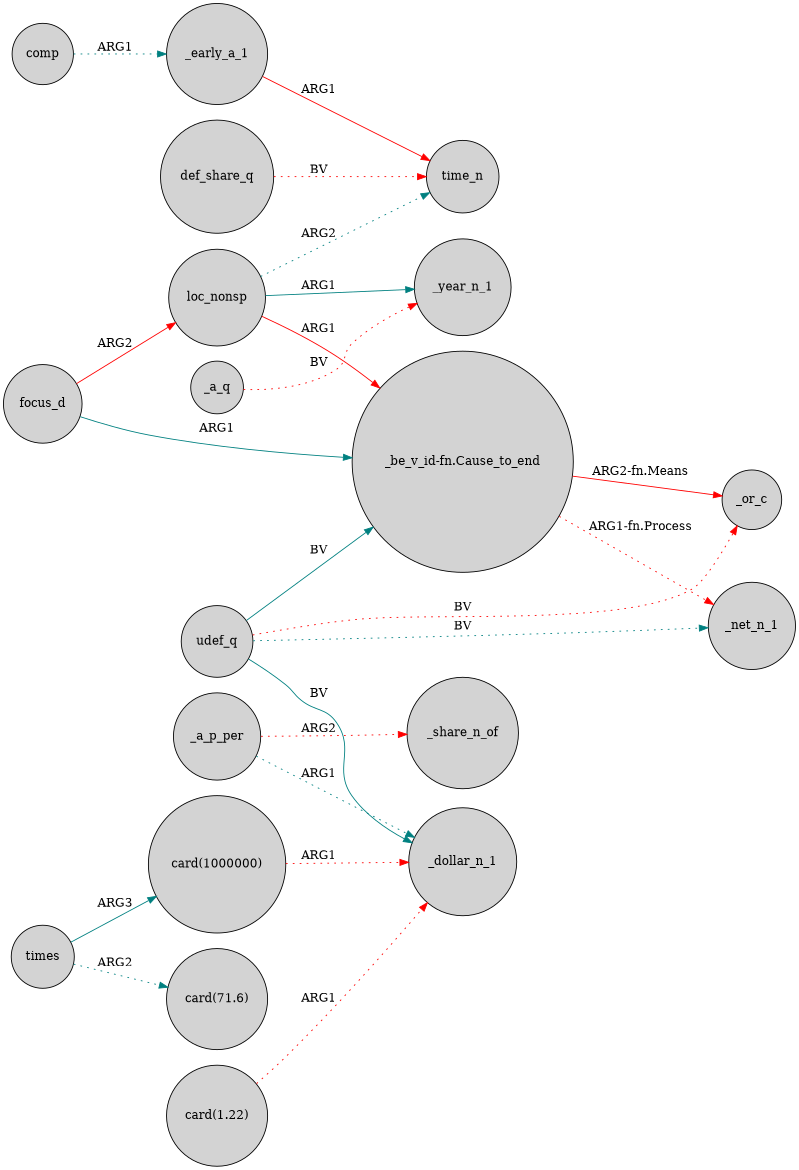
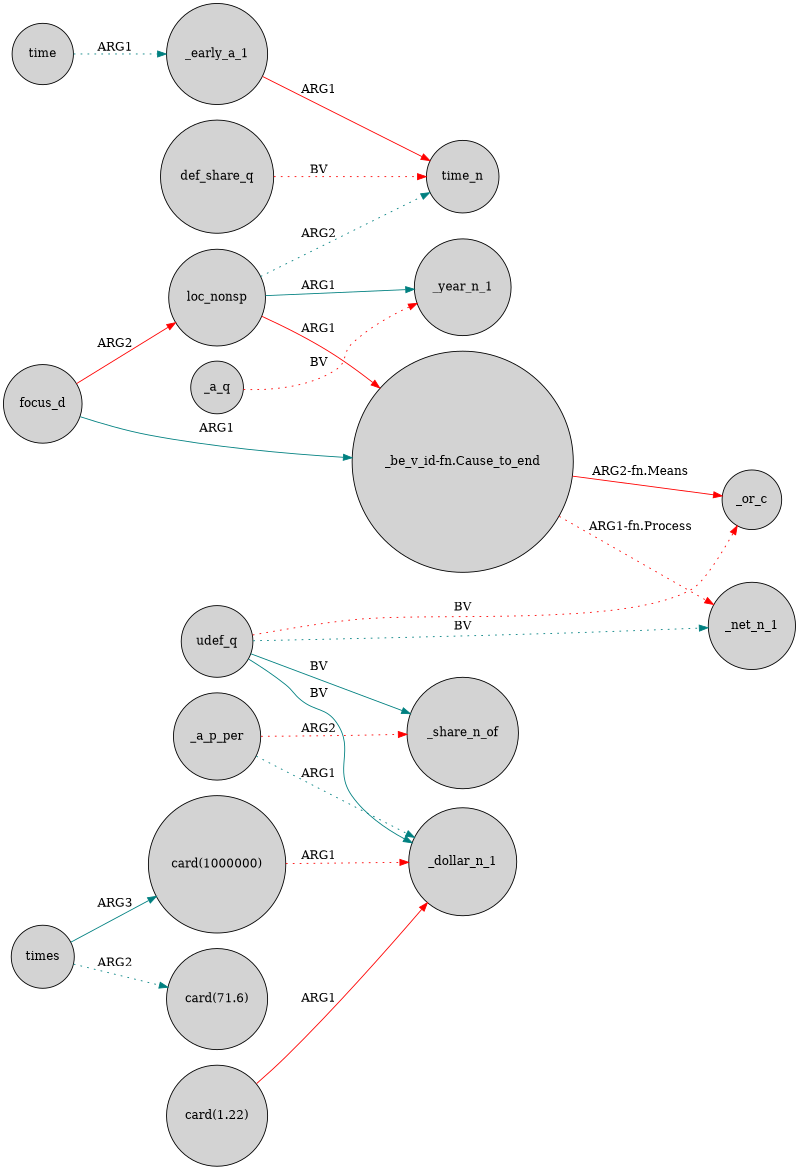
(43, 54) -> (43, 54)
(306, 576) -> (327, 682)
(342, 999) -> (342, 999)
